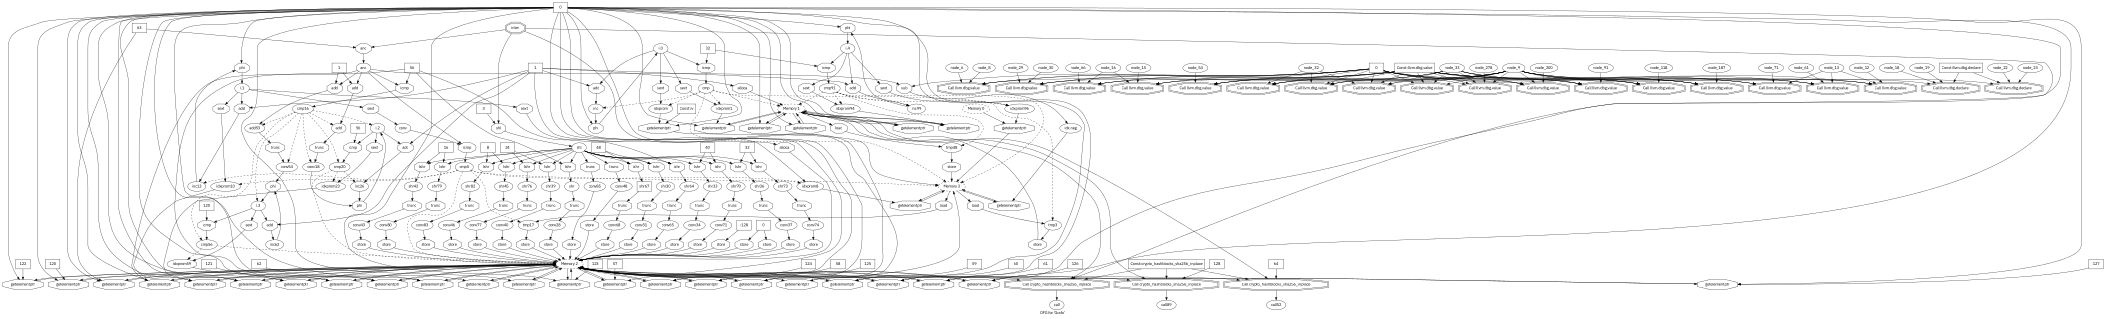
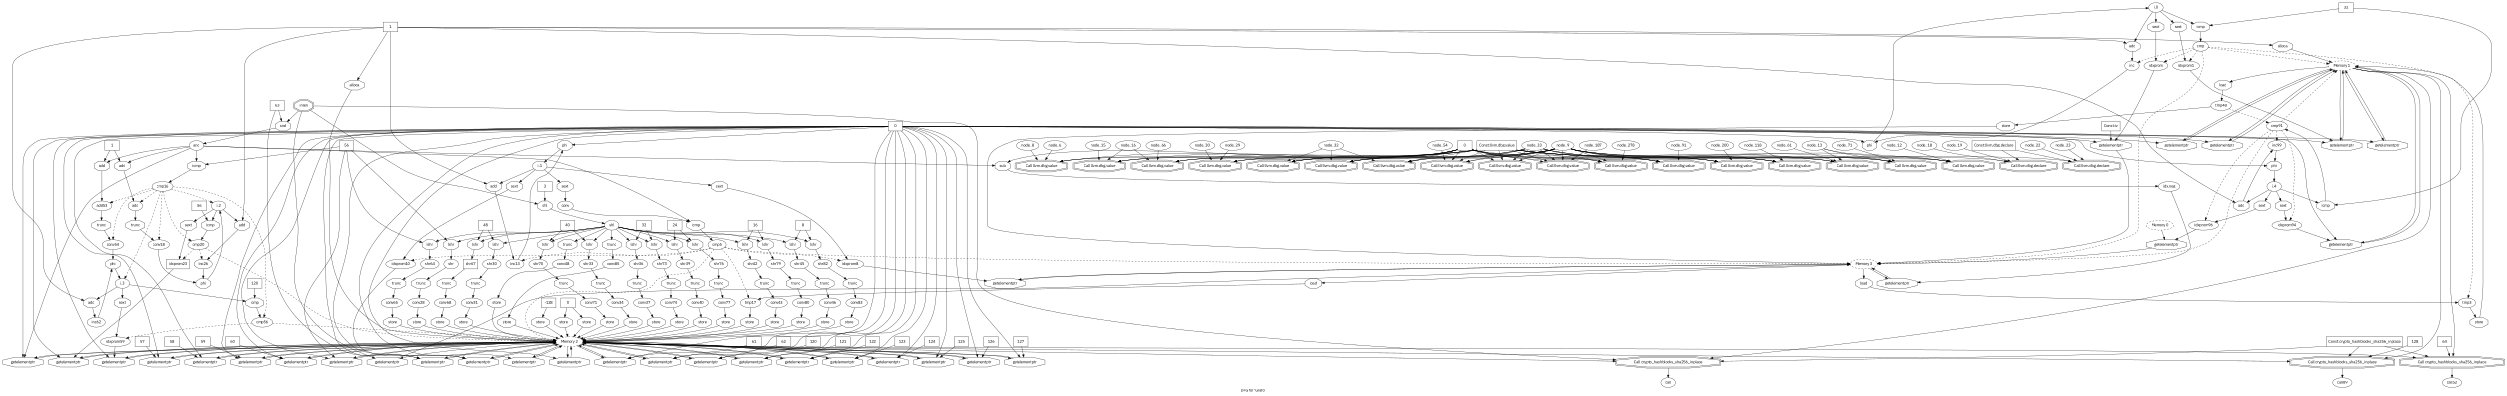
(924, 115) -> (2248, 115)
(331, 186) -> (178, 264)
